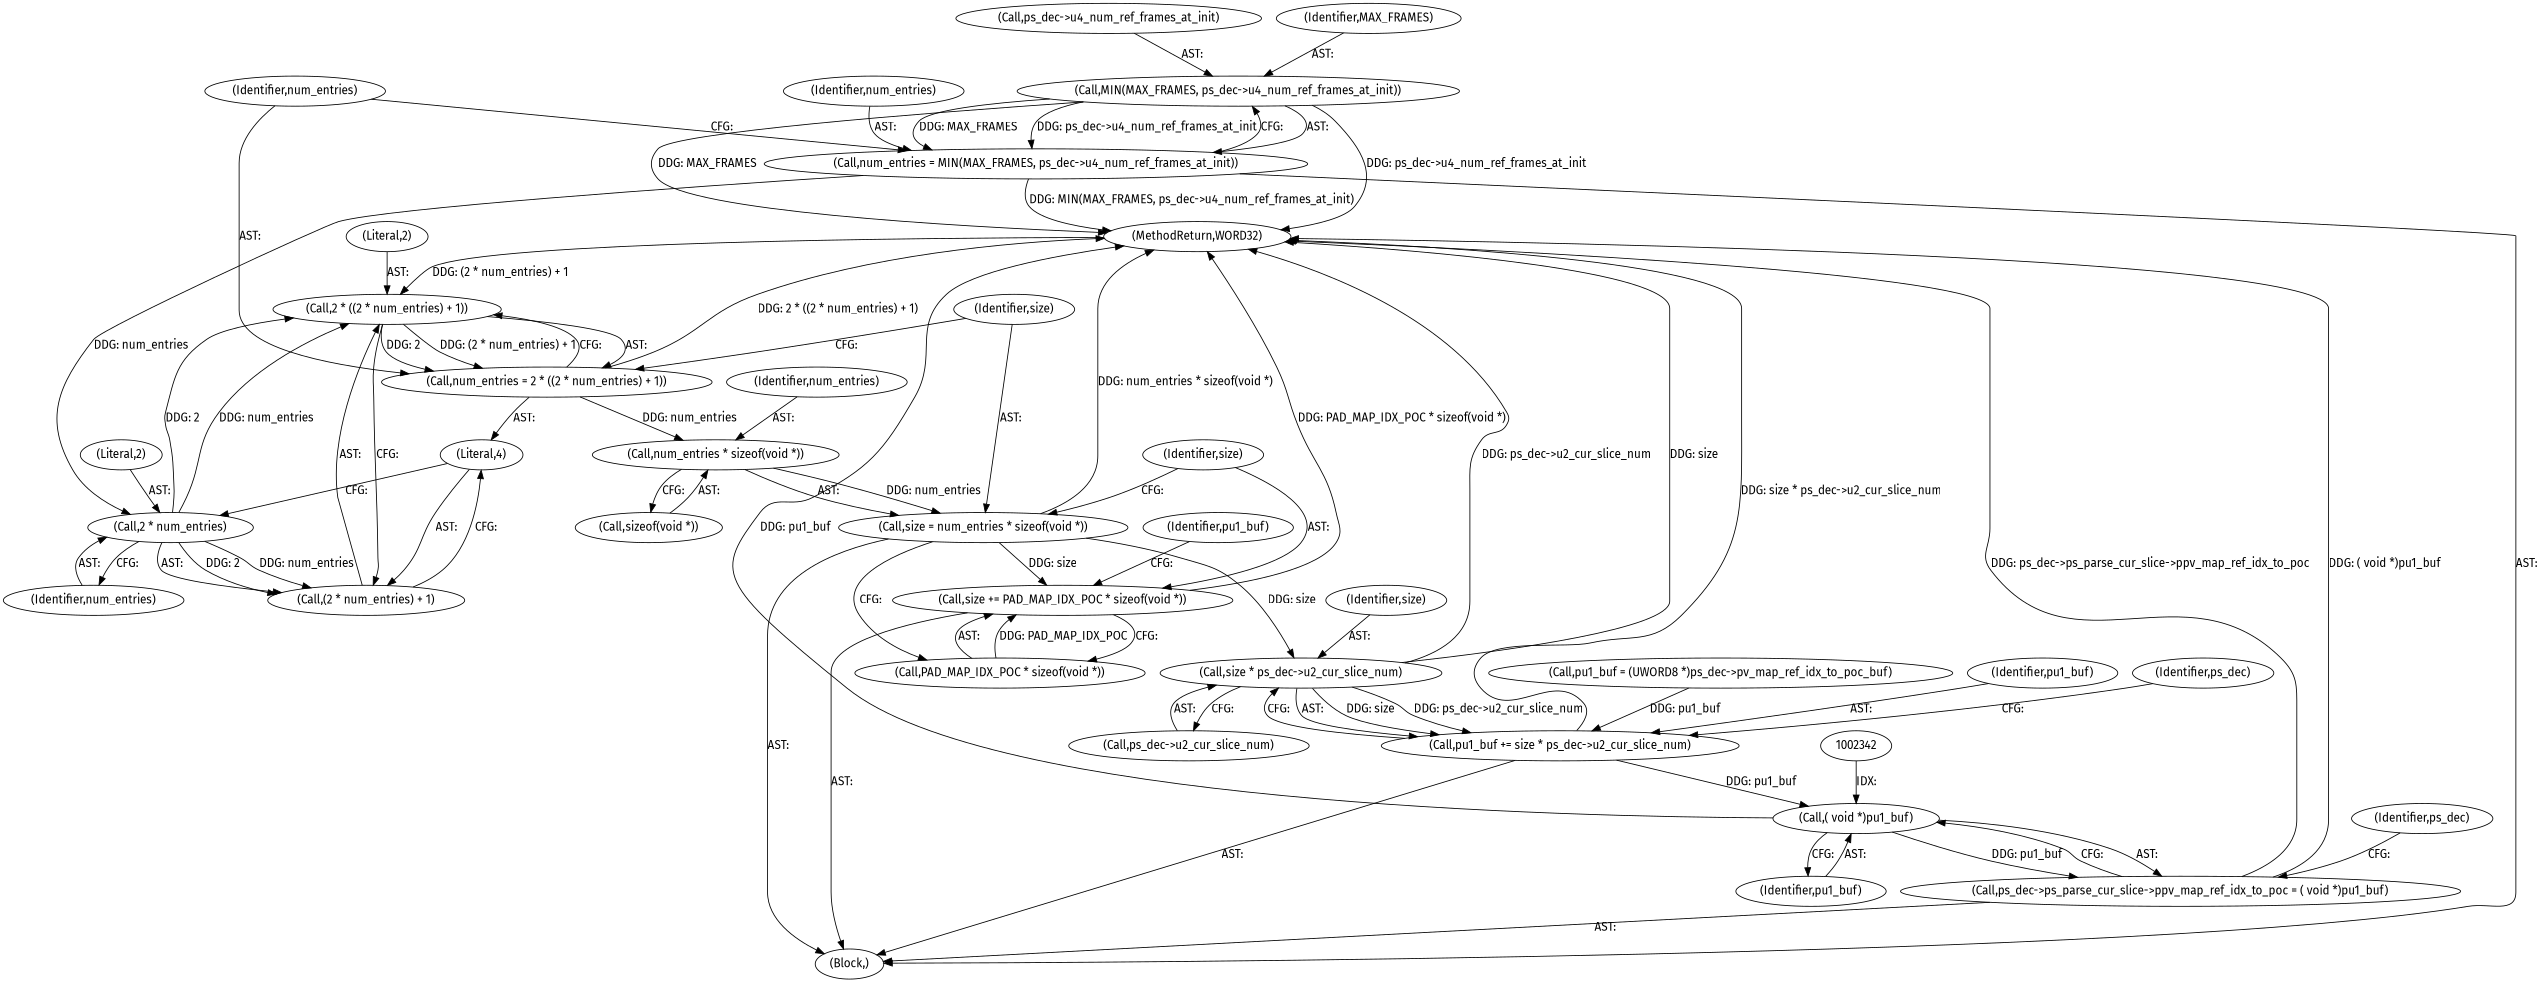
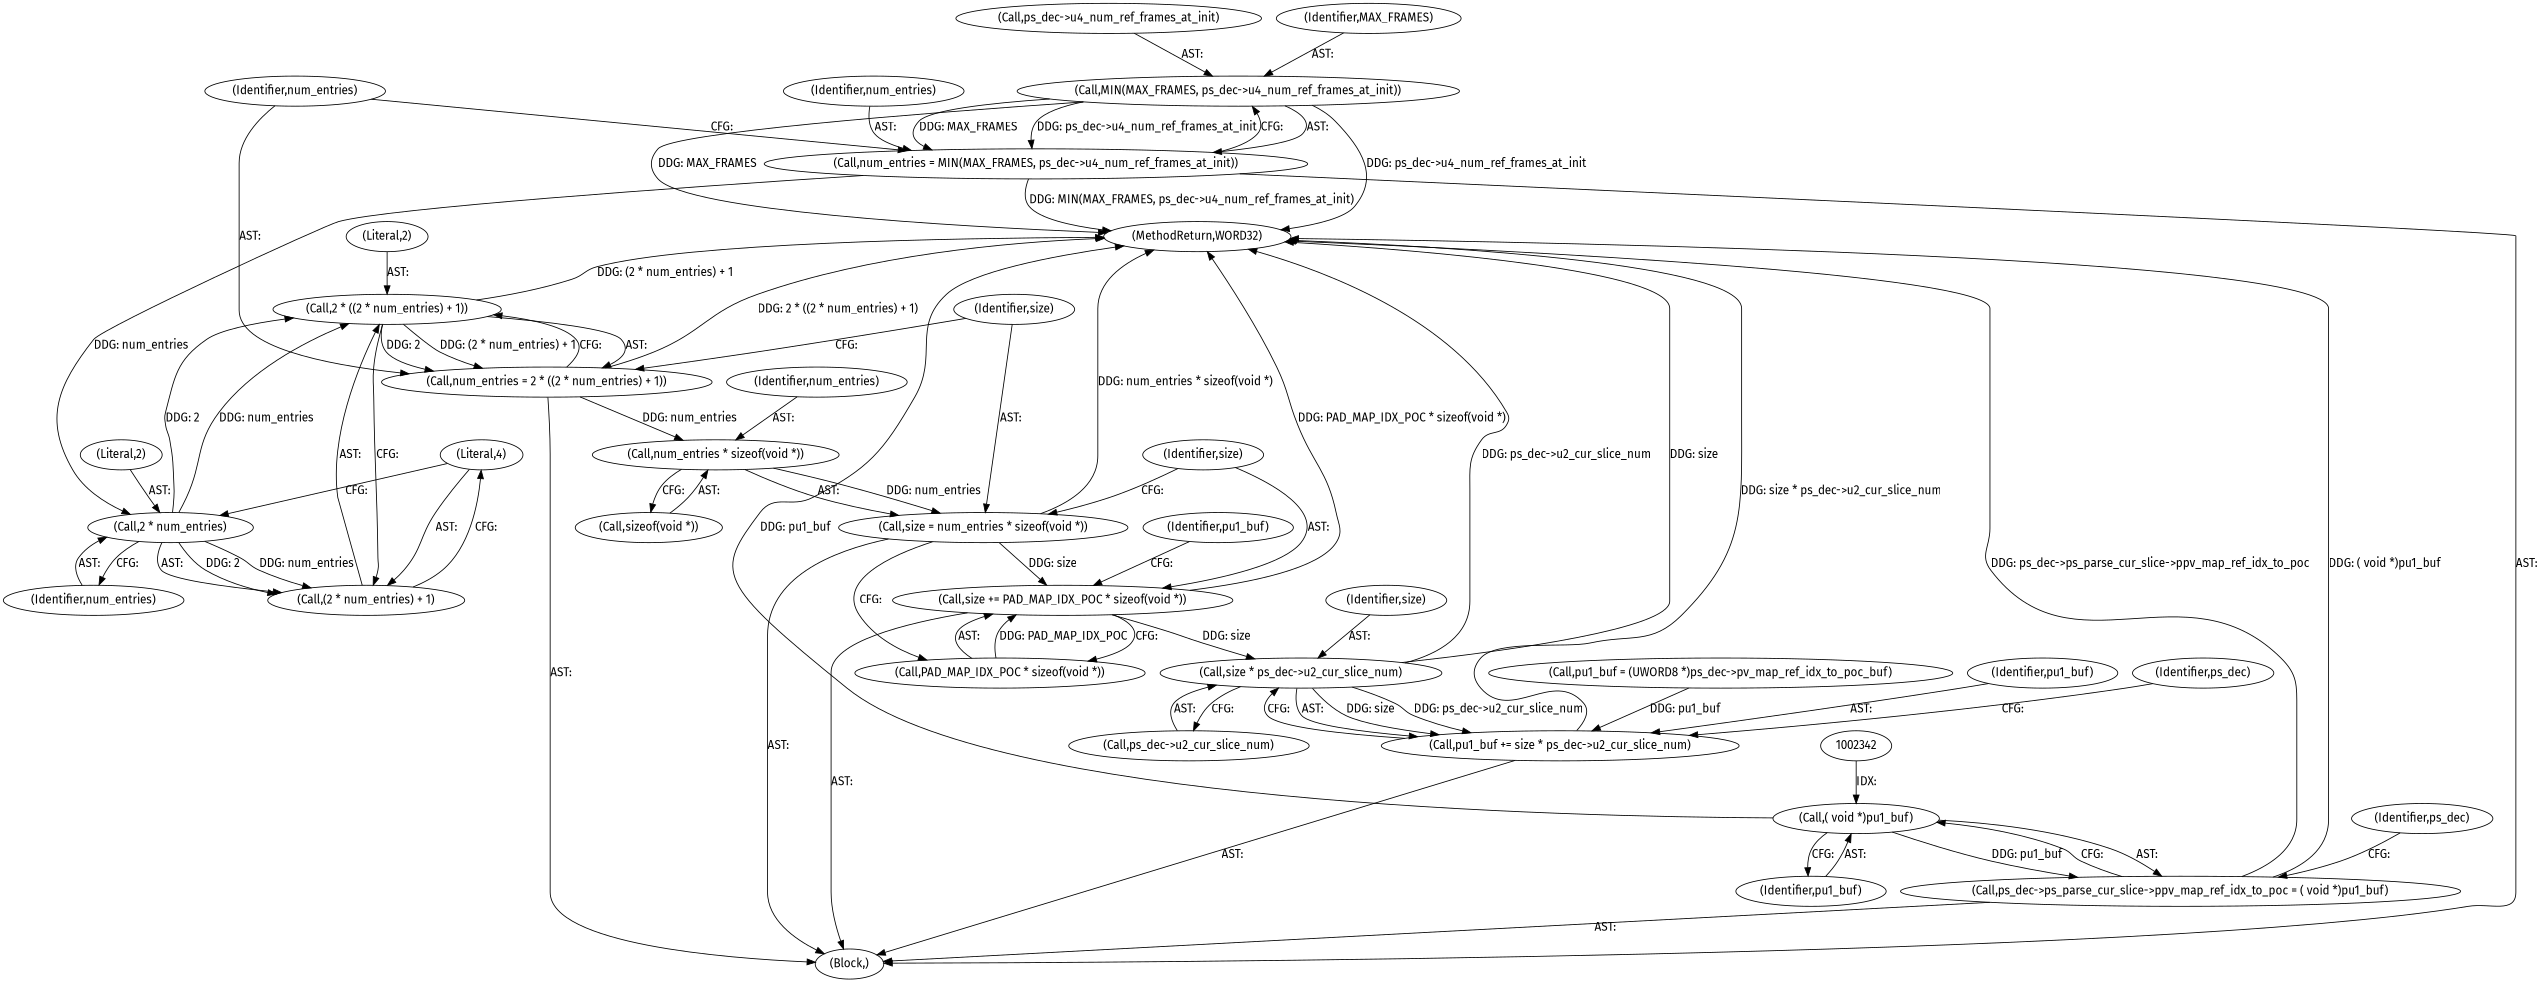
(750, 242) -> (783, 246)
(512, 414) -> (550, 783)
(1206, 565) -> (1179, 635)
(1708, 782) -> none
